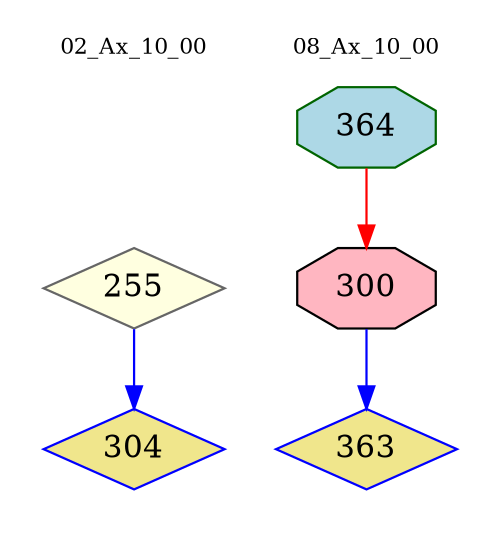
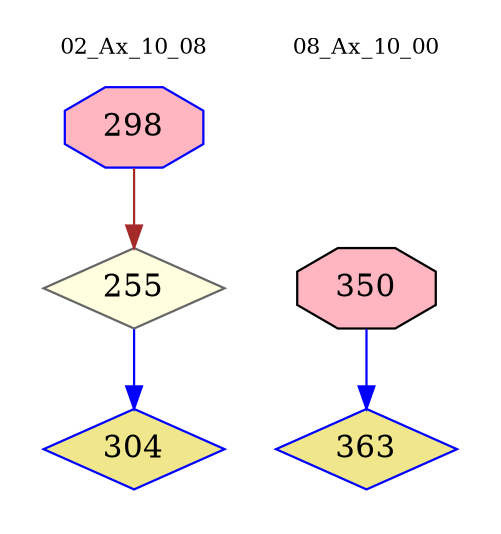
(134, 48) -> (134, 48)
none -> (134, 127)
(366, 127) -> none
(366, 288) -> (366, 288)
